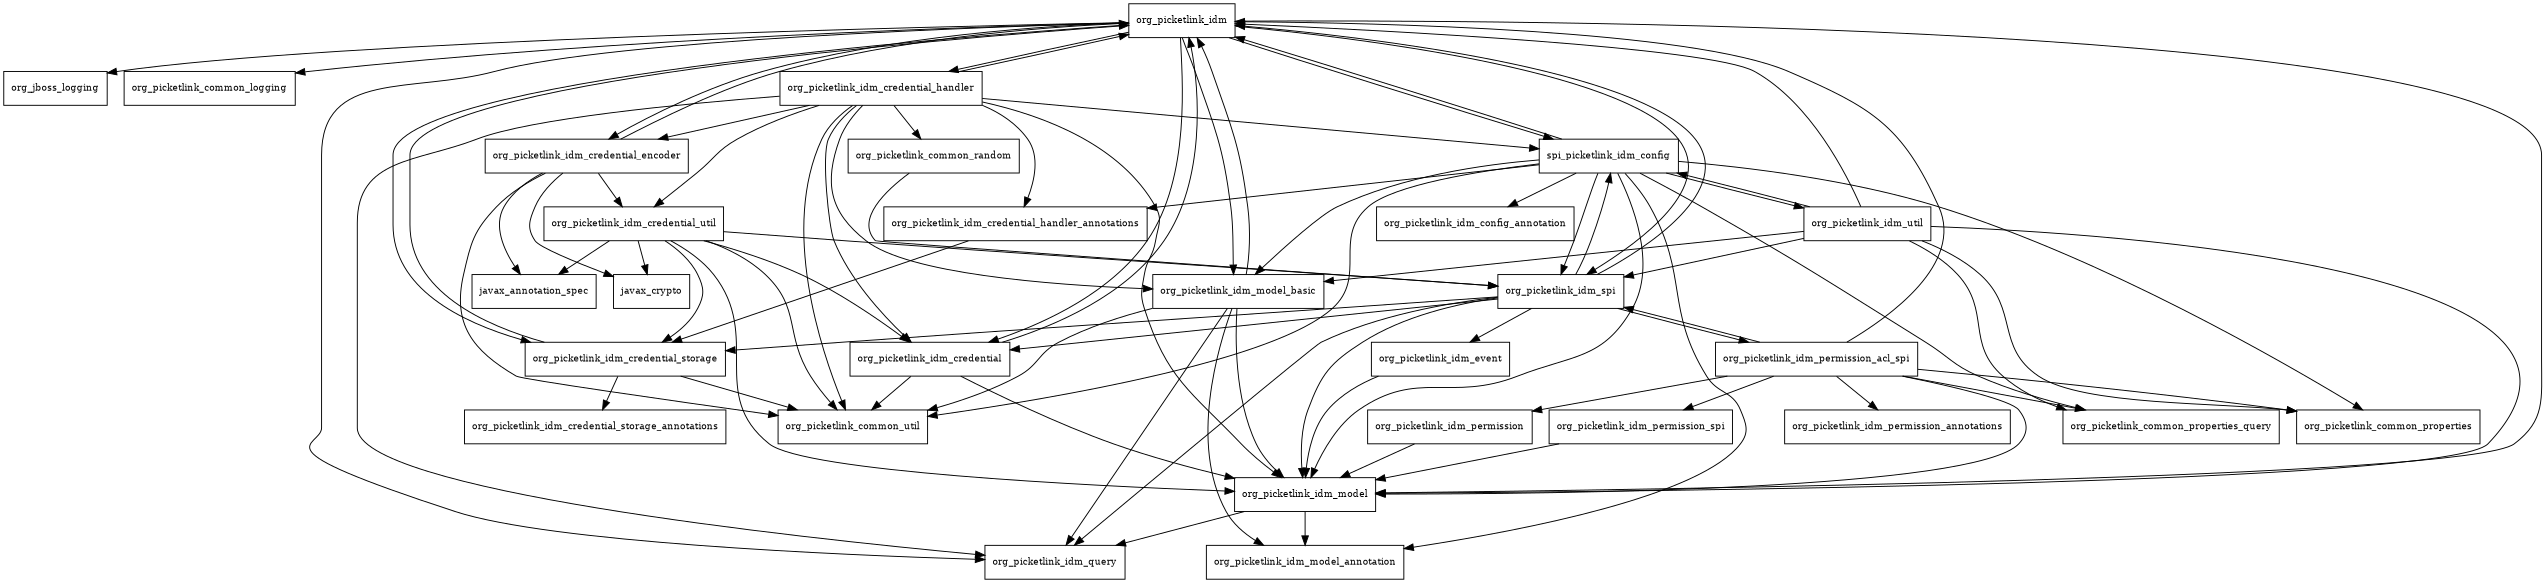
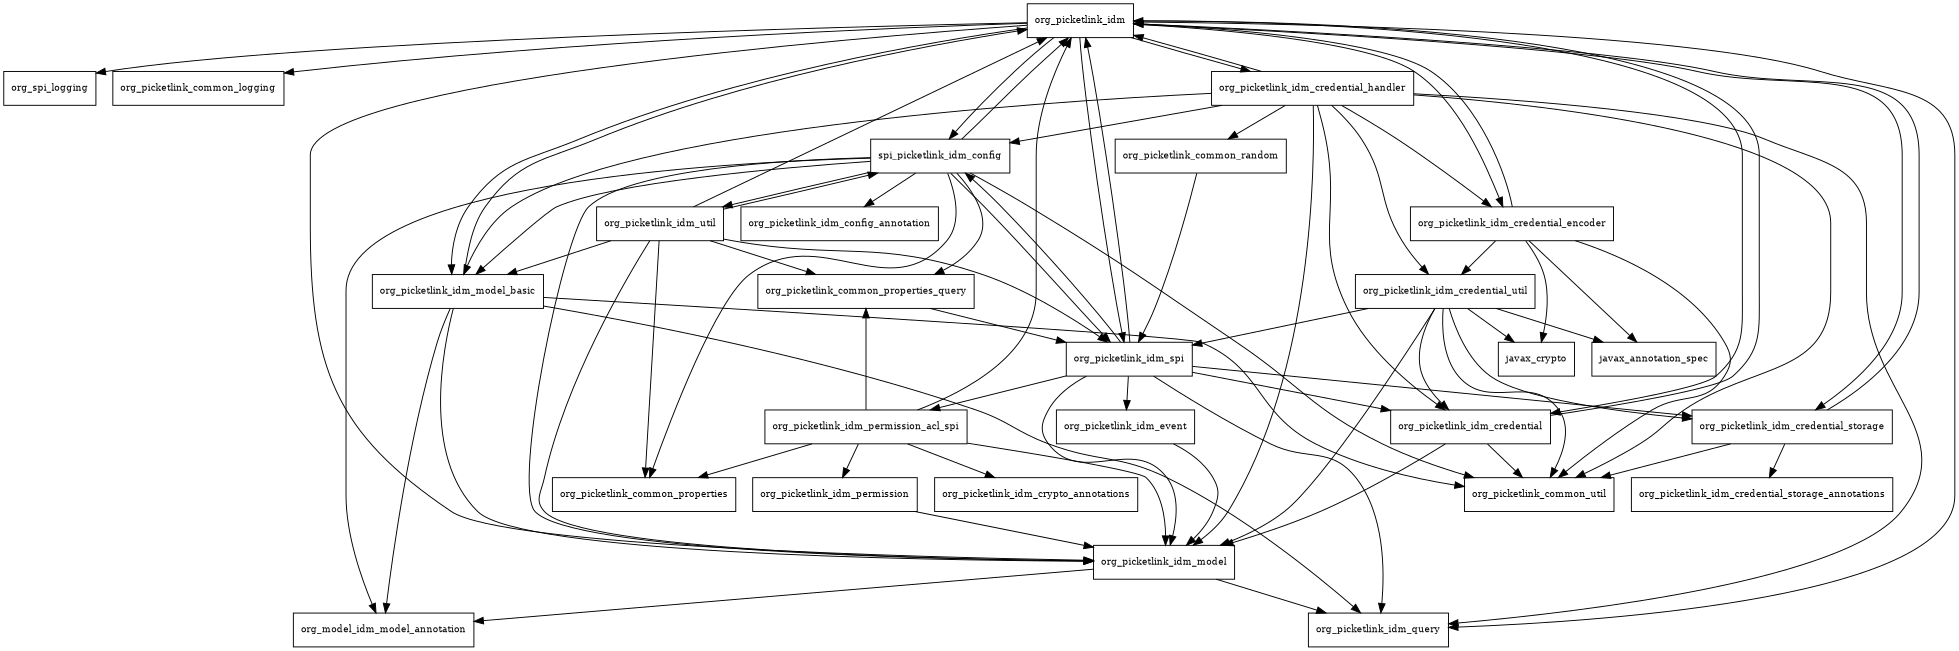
(55, 88) -> (50, 88)
(1016, 224) -> none
(1696, 326) -> (968, 318)
(1641, 427) -> none
(1897, 427) -> (1036, 495)
(1305, 562) -> (384, 630)
